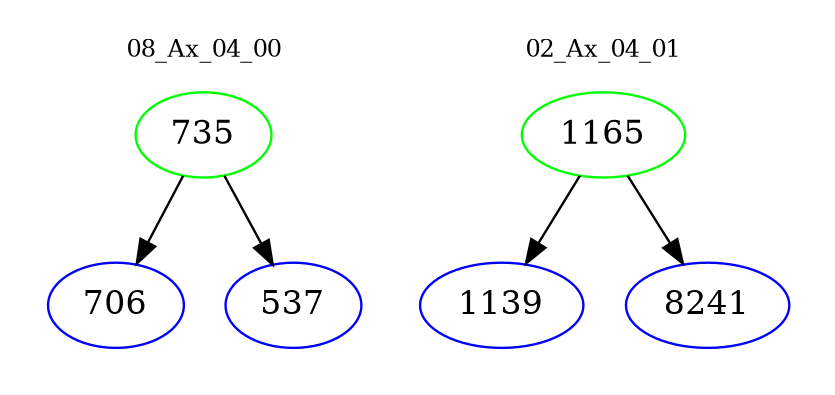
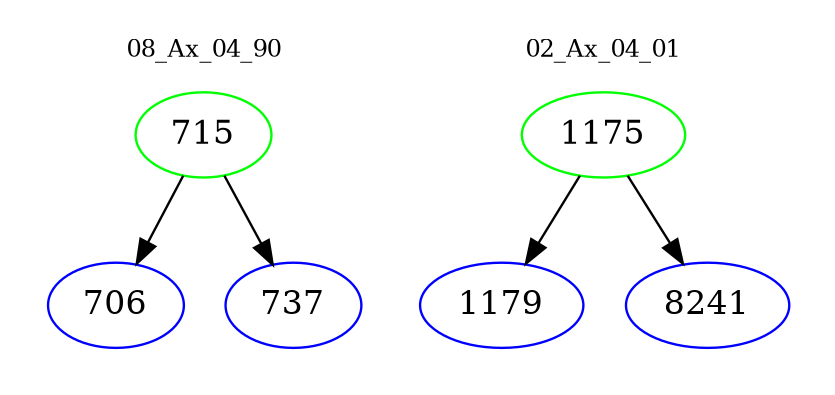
(205, 51) -> (205, 51)
(204, 135) -> (204, 135)
(604, 135) -> (604, 135)
(293, 305) -> (293, 305)
(502, 305) -> (502, 305)
